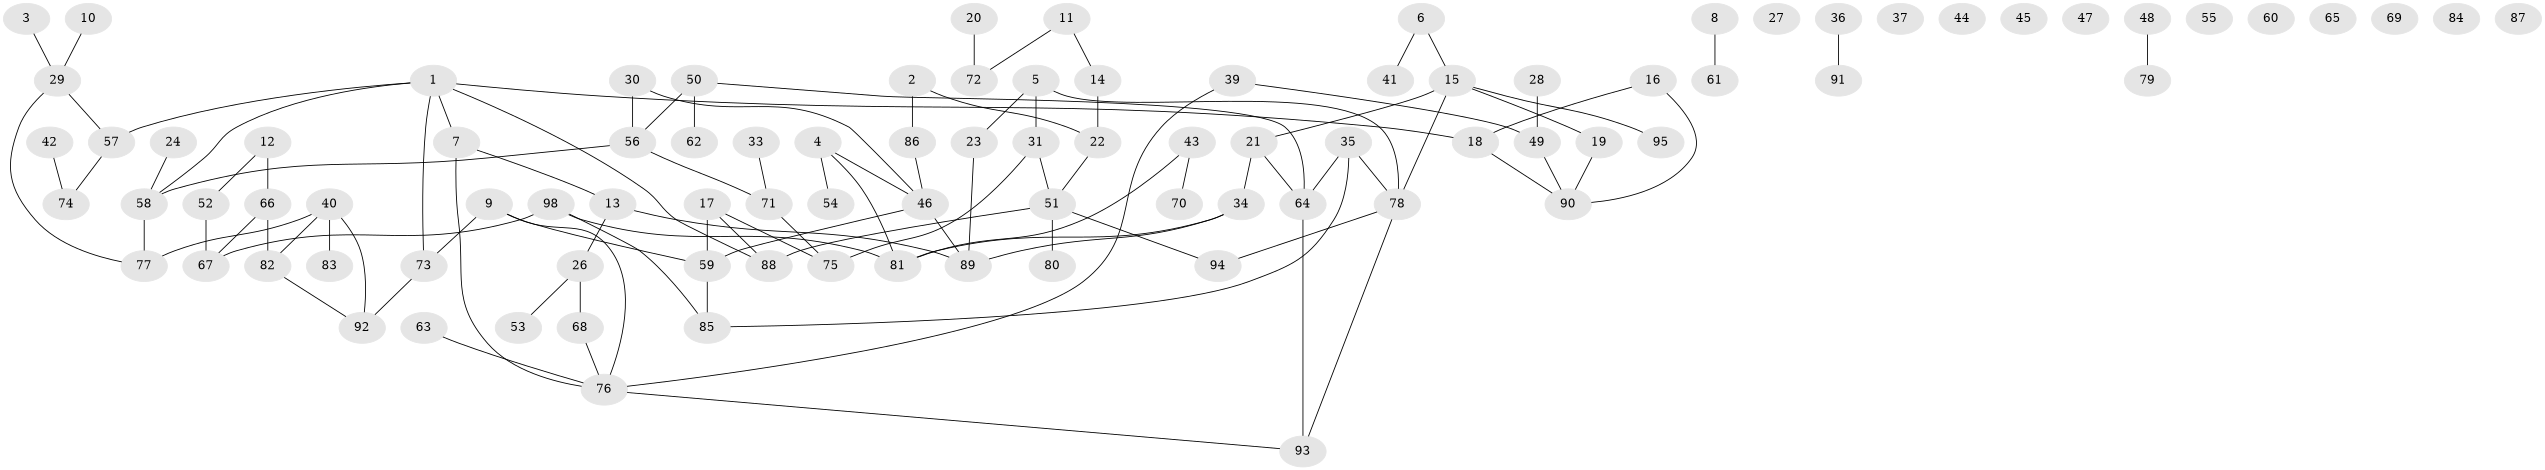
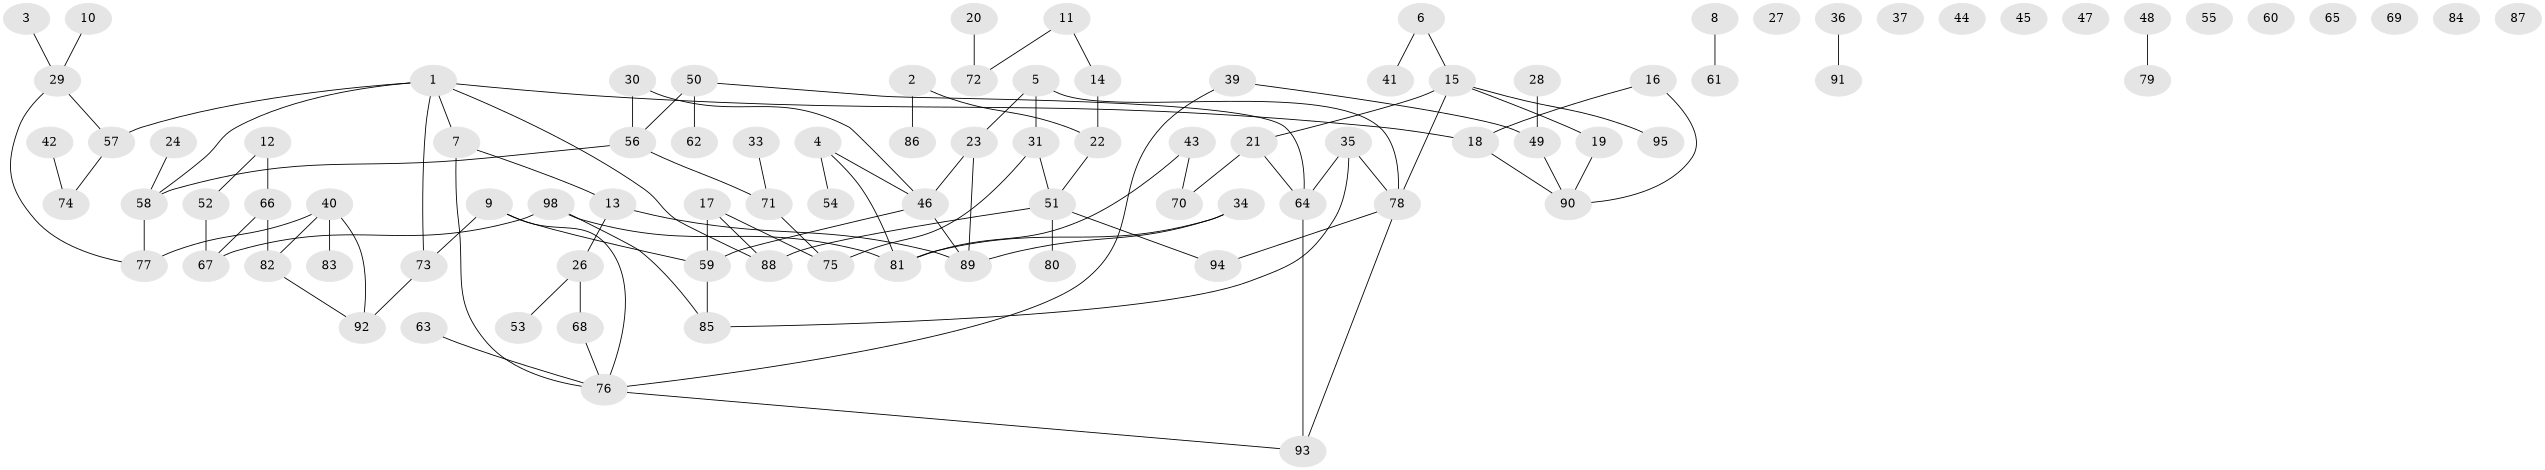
(919, 173) -> (950, 173)
(1248, 173) -> (1217, 173)
